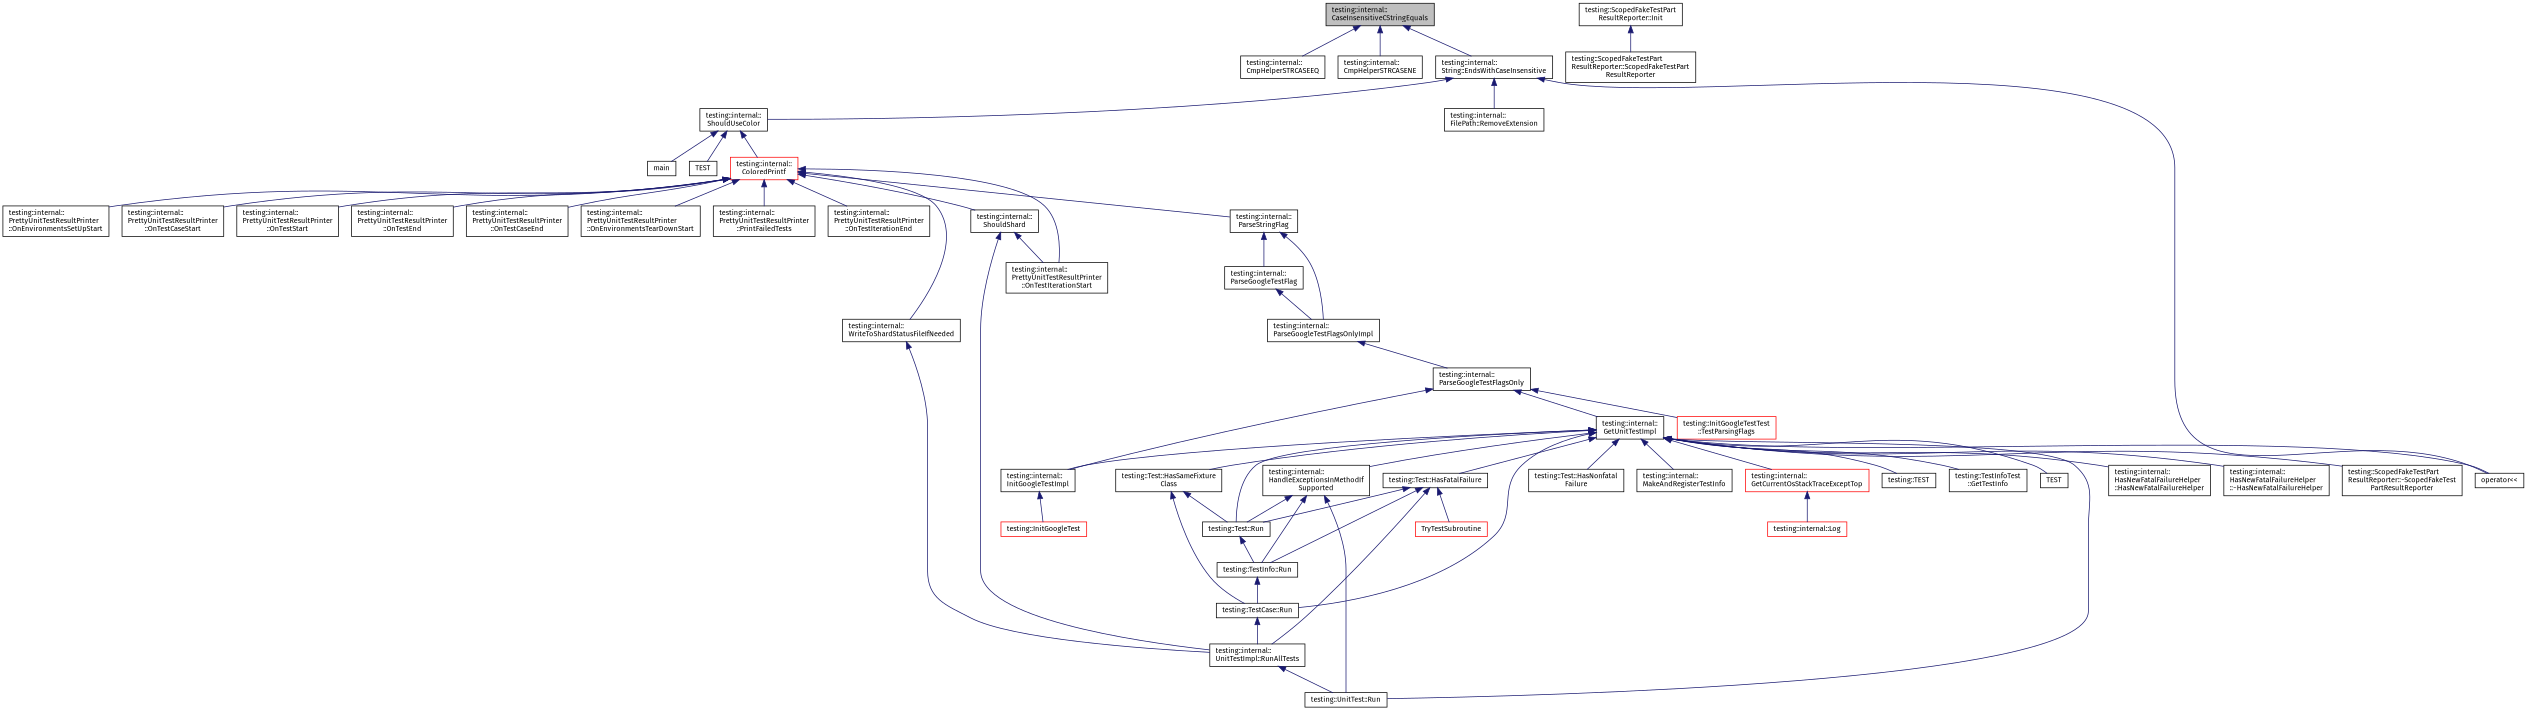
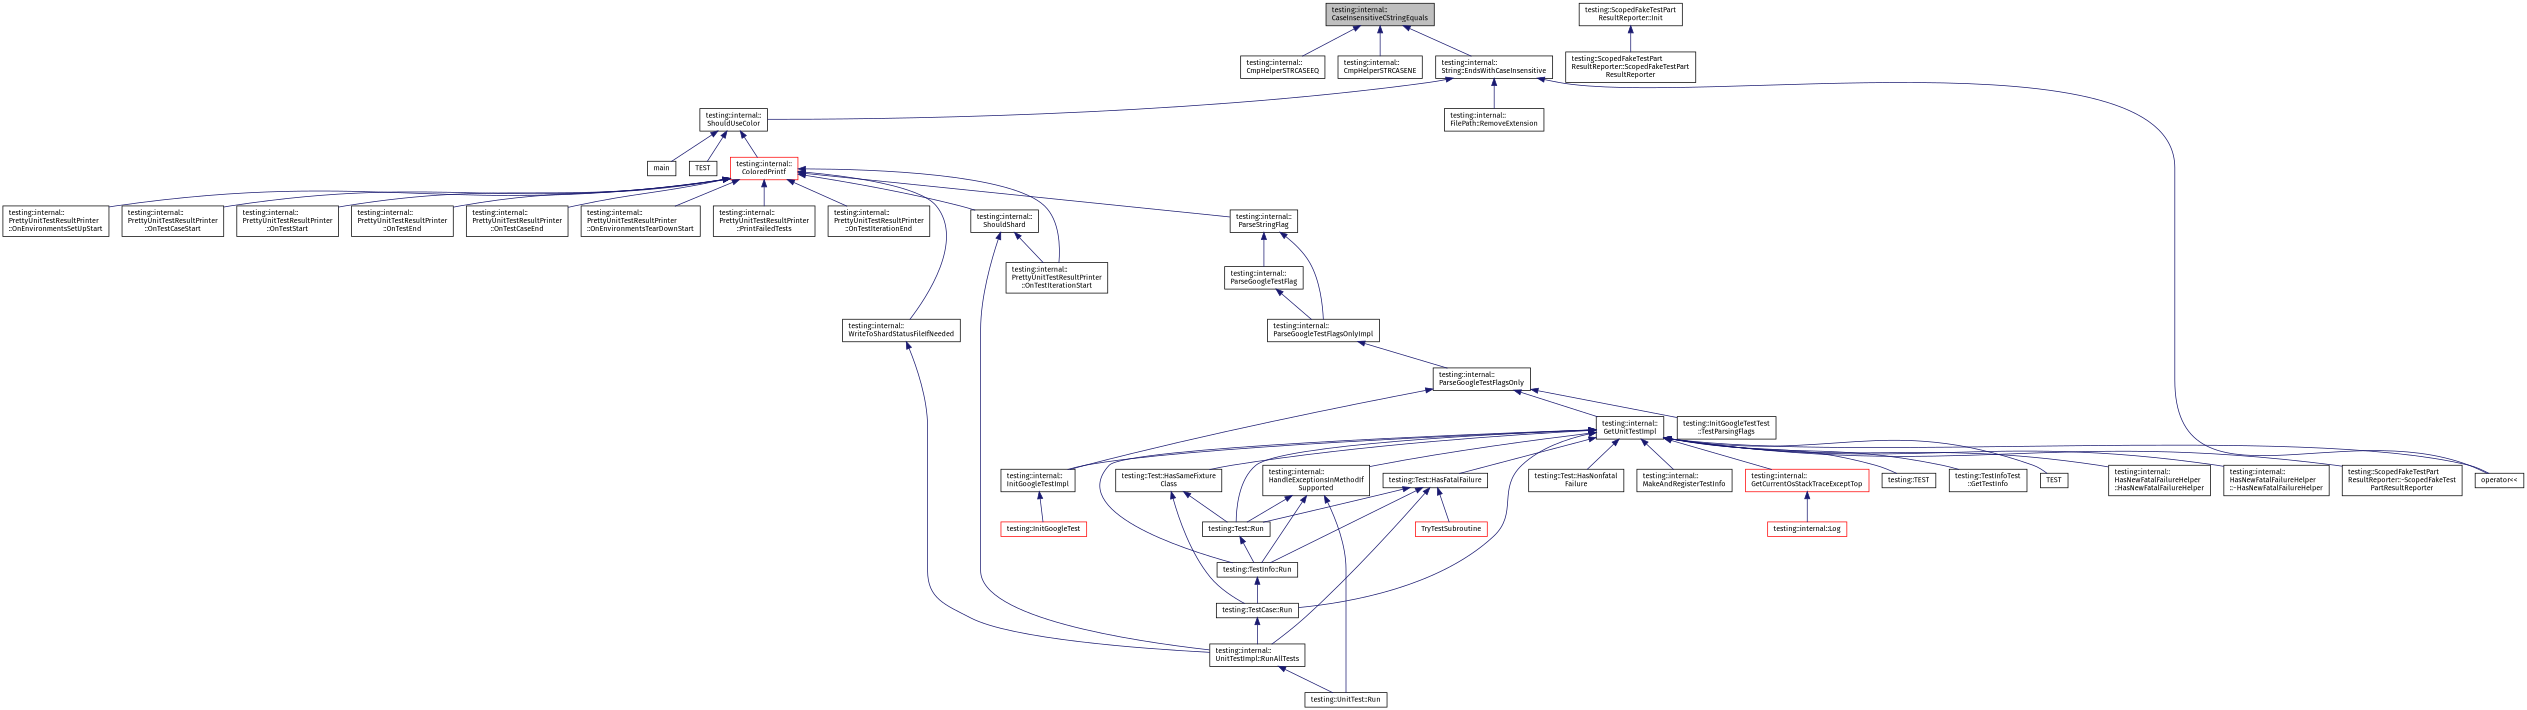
(1727, 428) -> (1727, 428)
(2021, 649) -> (1101, 480)
